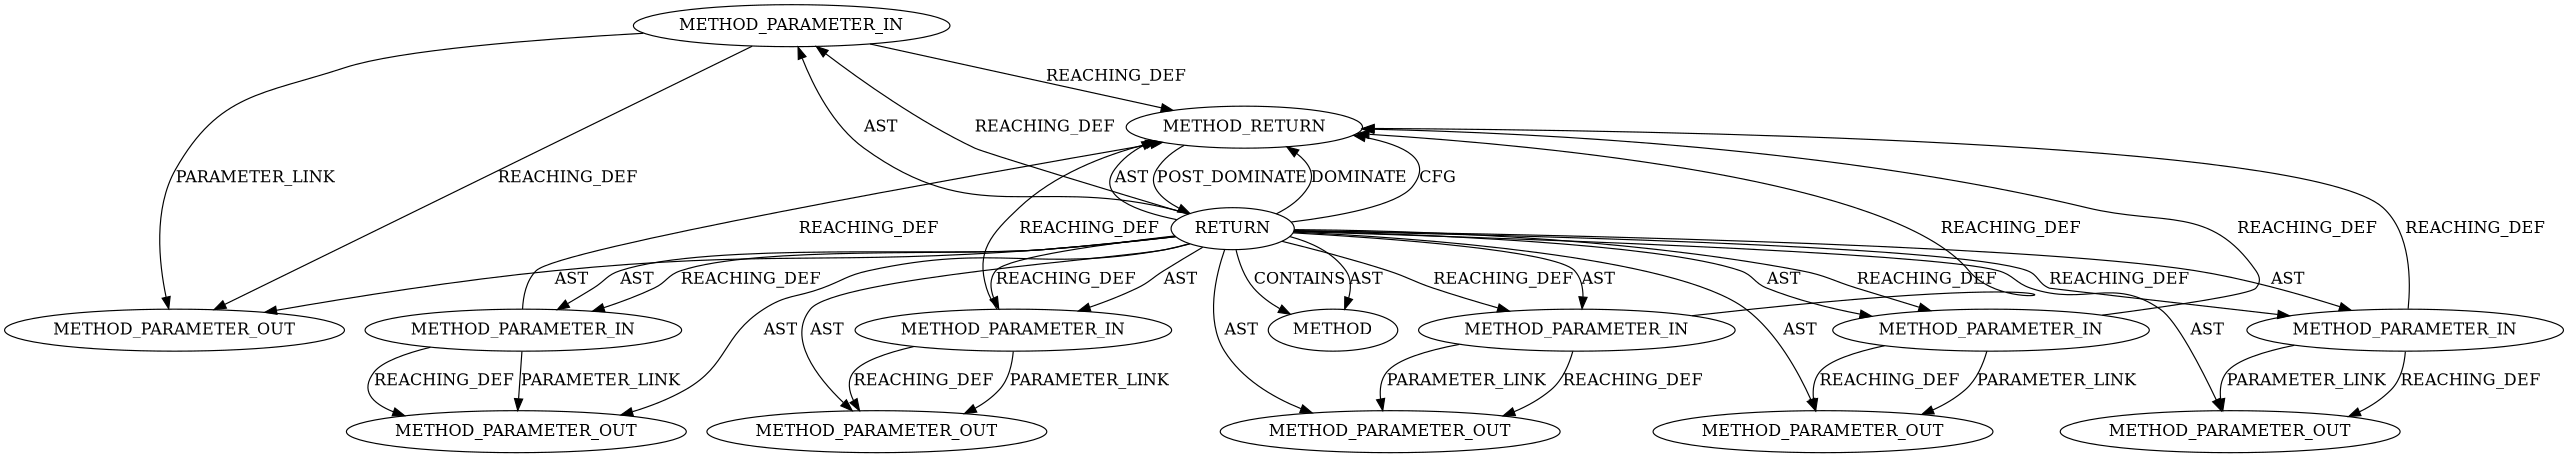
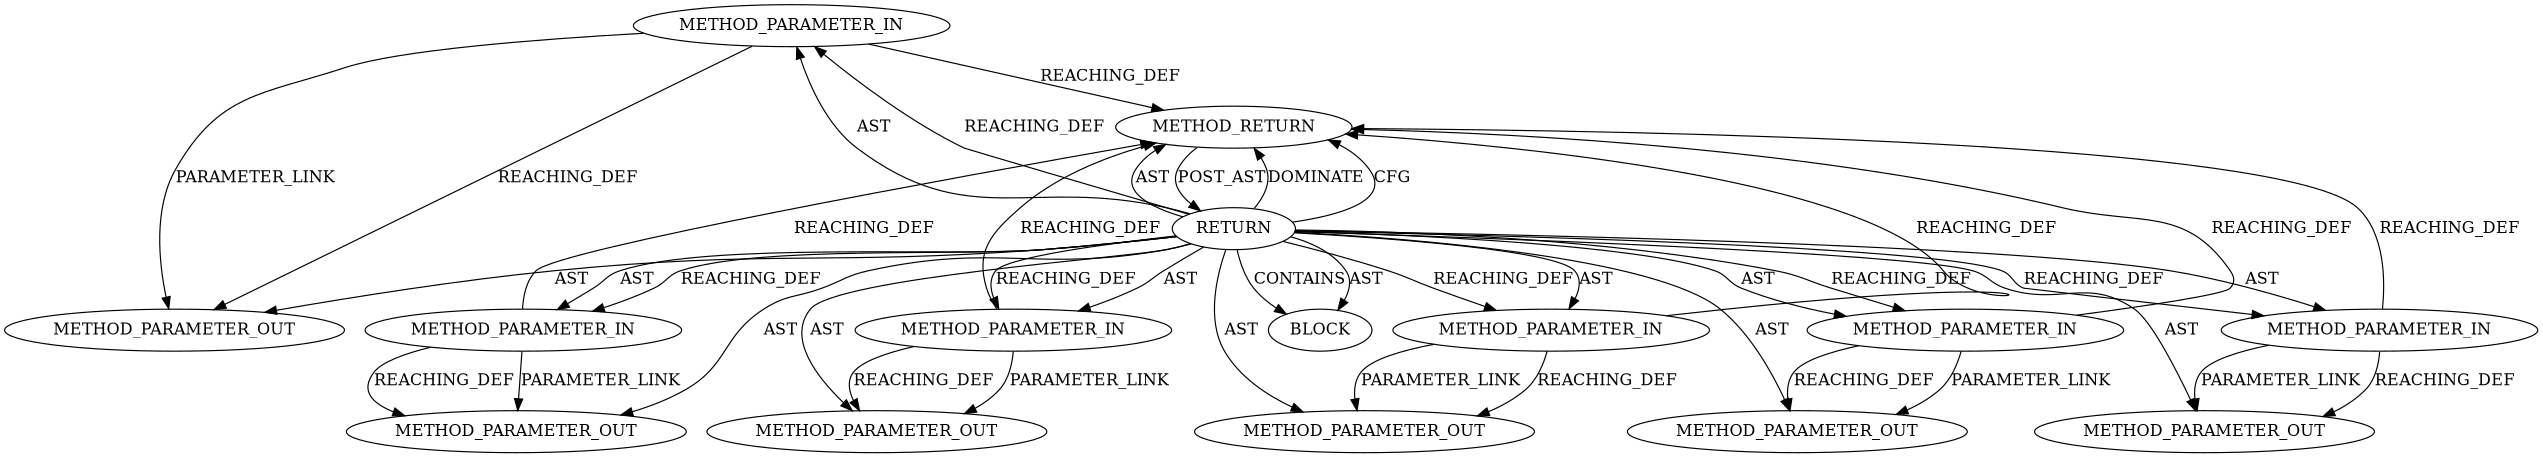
(1233, 178) -> (1222, 178)
(1333, 330) -> (1320, 330)
